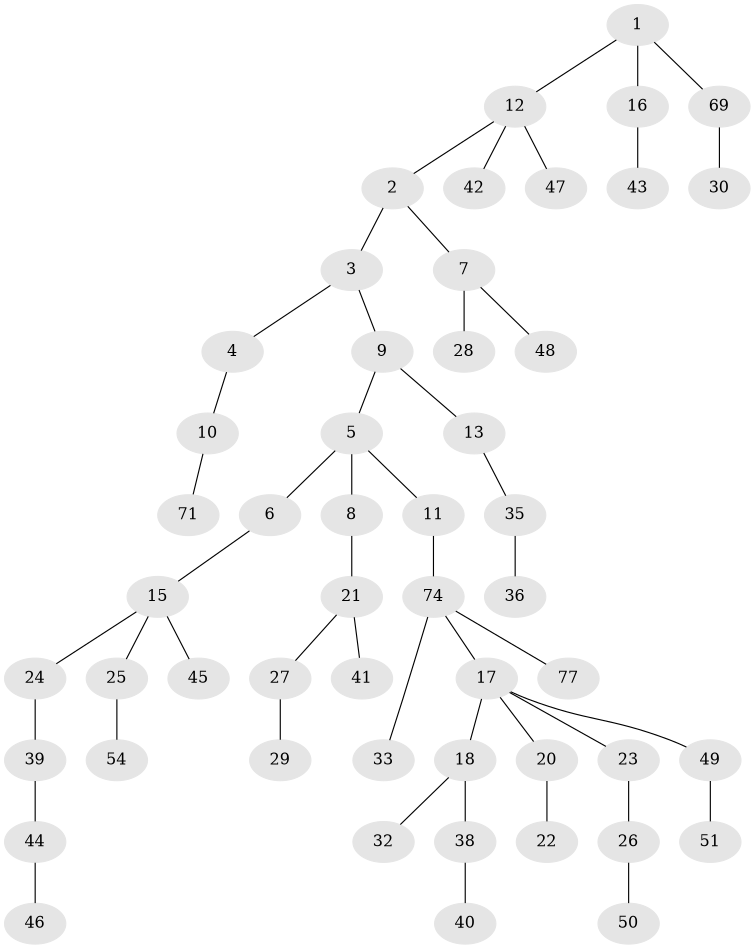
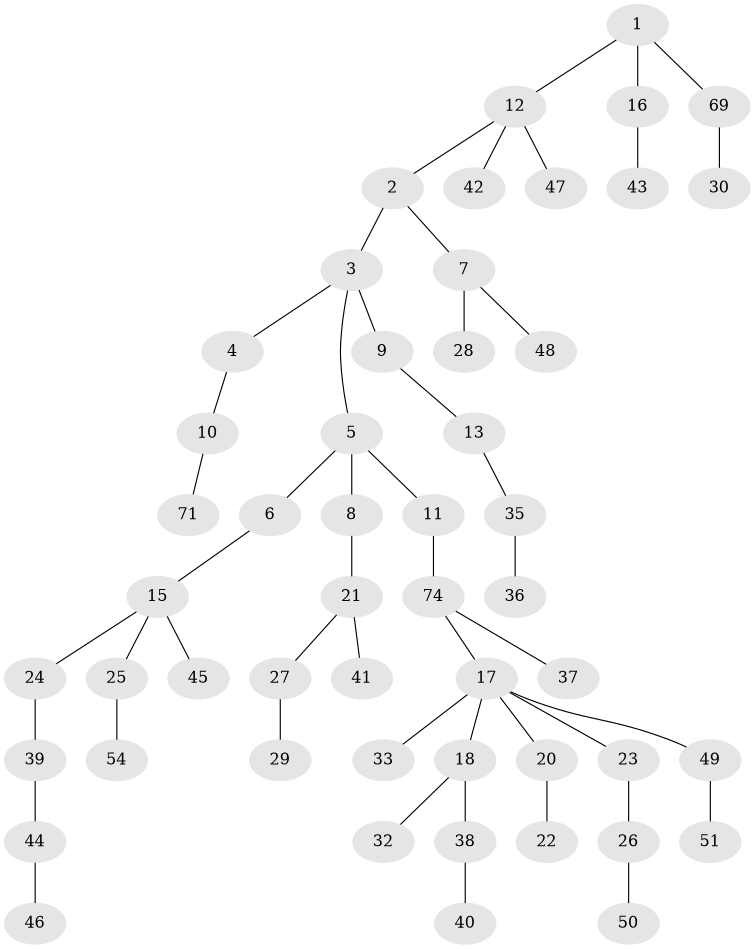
(367, 392) -> (340, 352)
(409, 679) -> (435, 719)
(568, 679) -> (568, 679)
